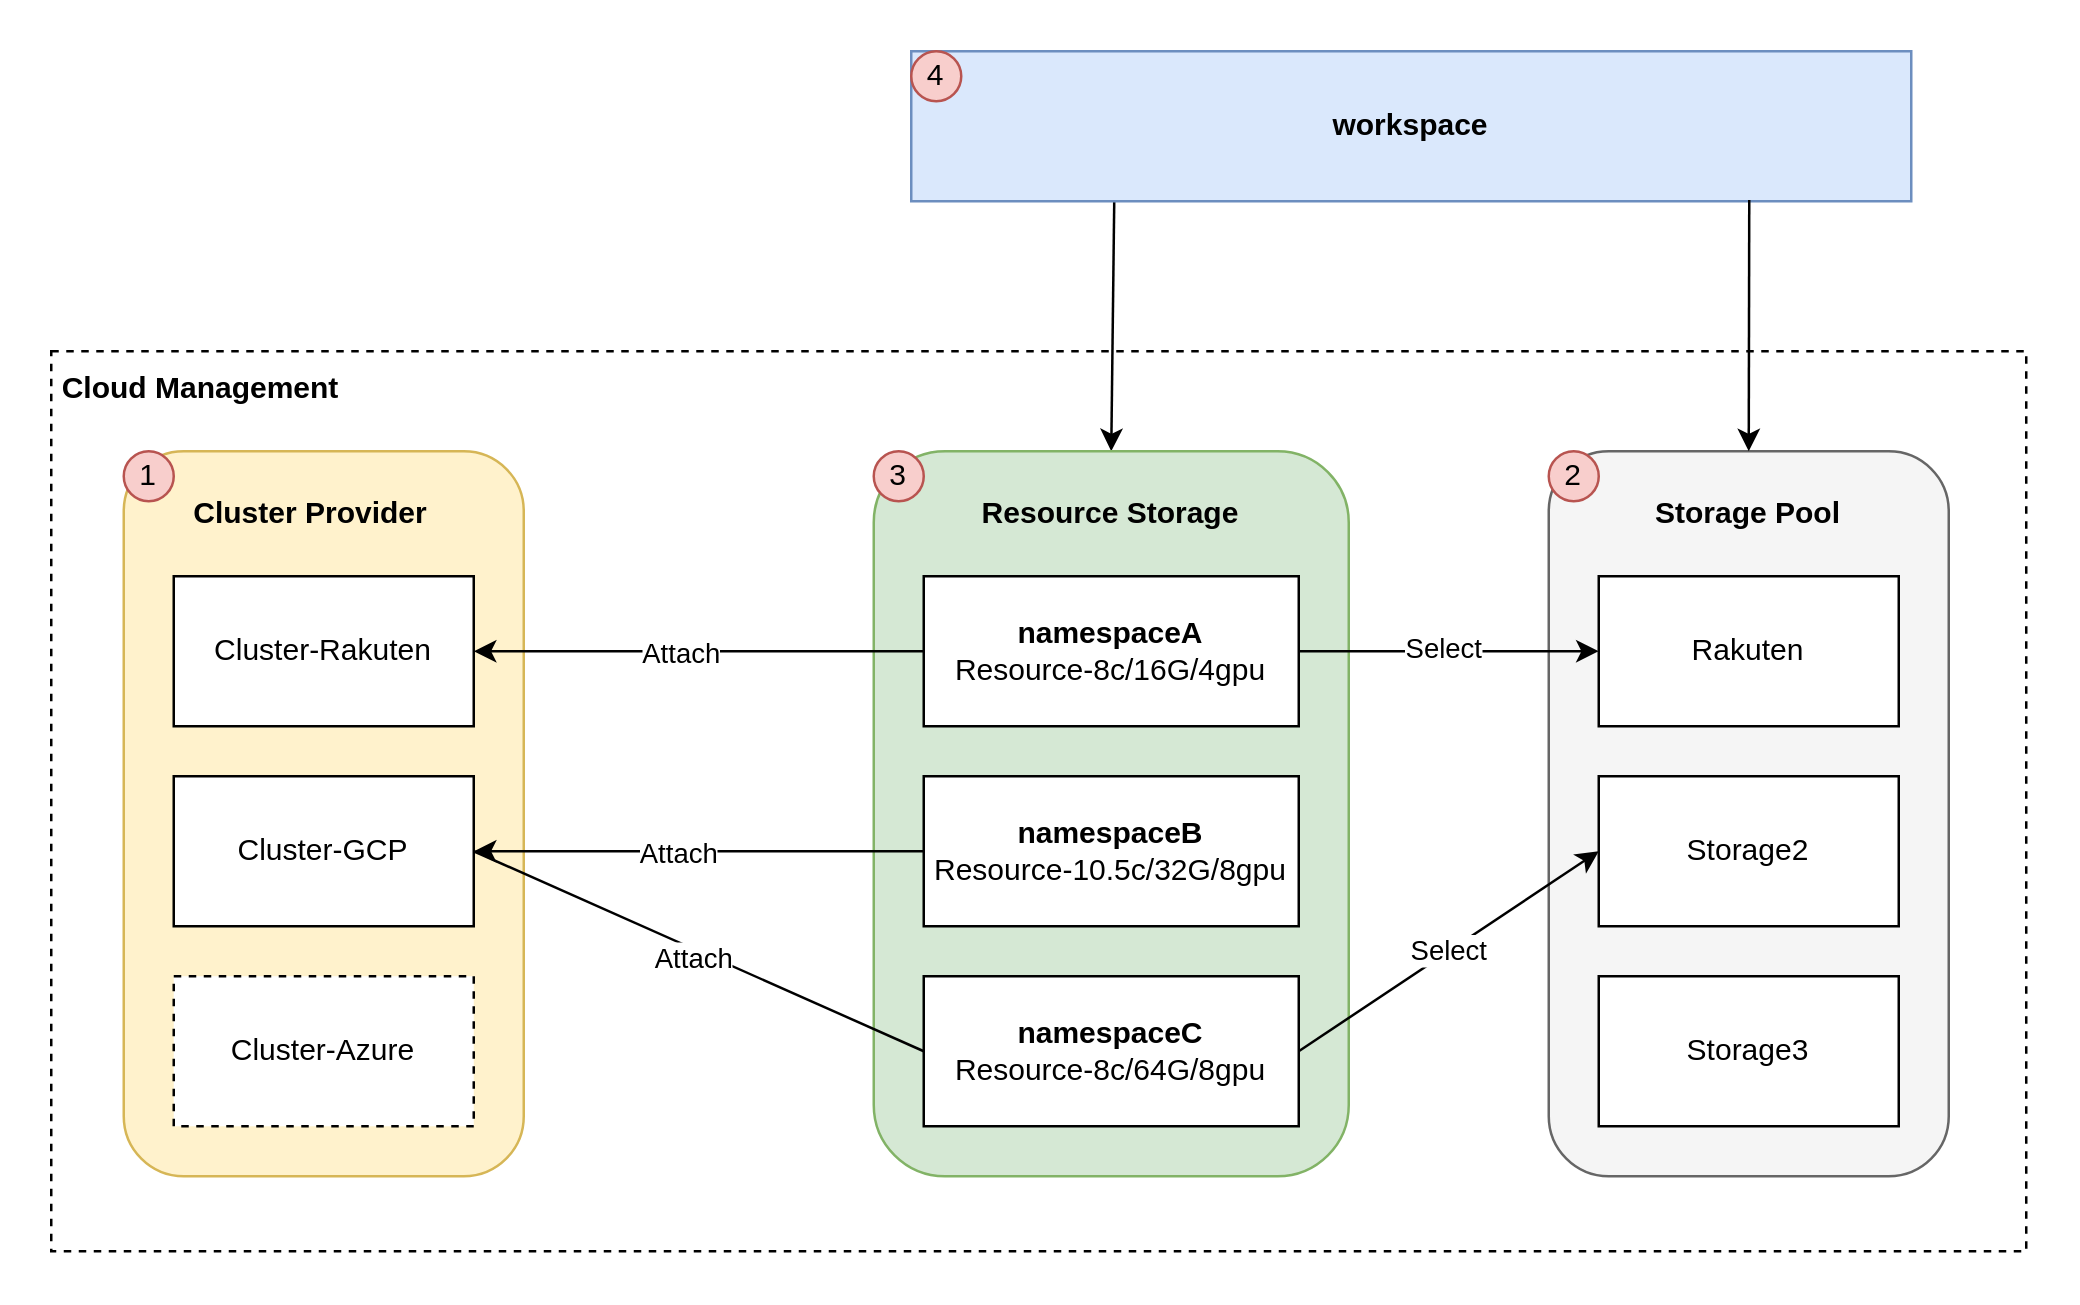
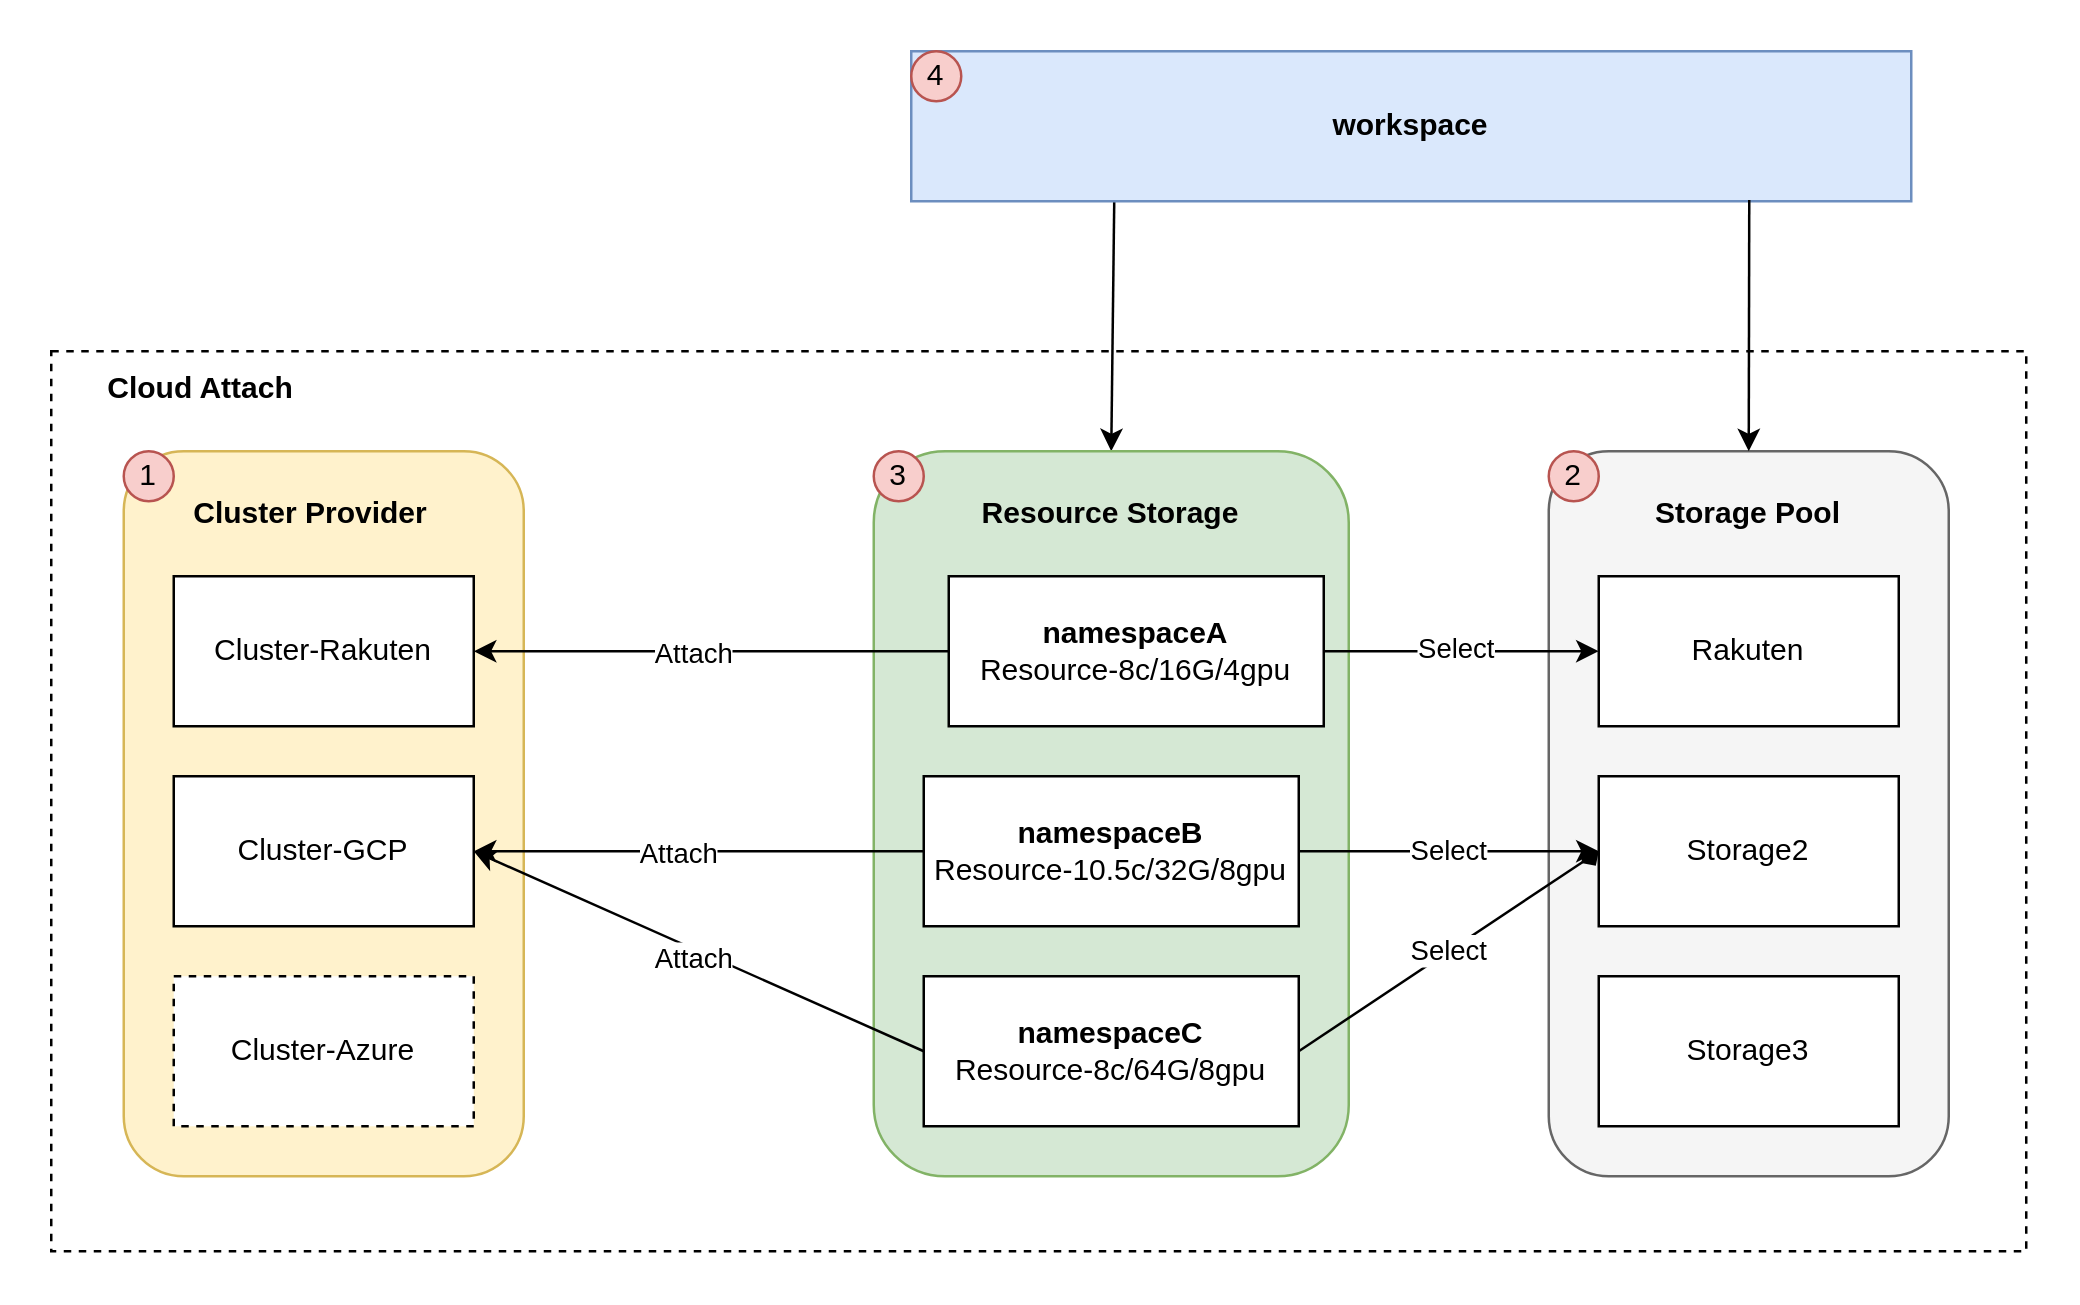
(201, 389) -> (201, 389)
(1111, 651) -> (1136, 651)
none -> (1385, 851)
(483, 855) -> (490, 859)
(1583, 862) -> (1583, 862)
